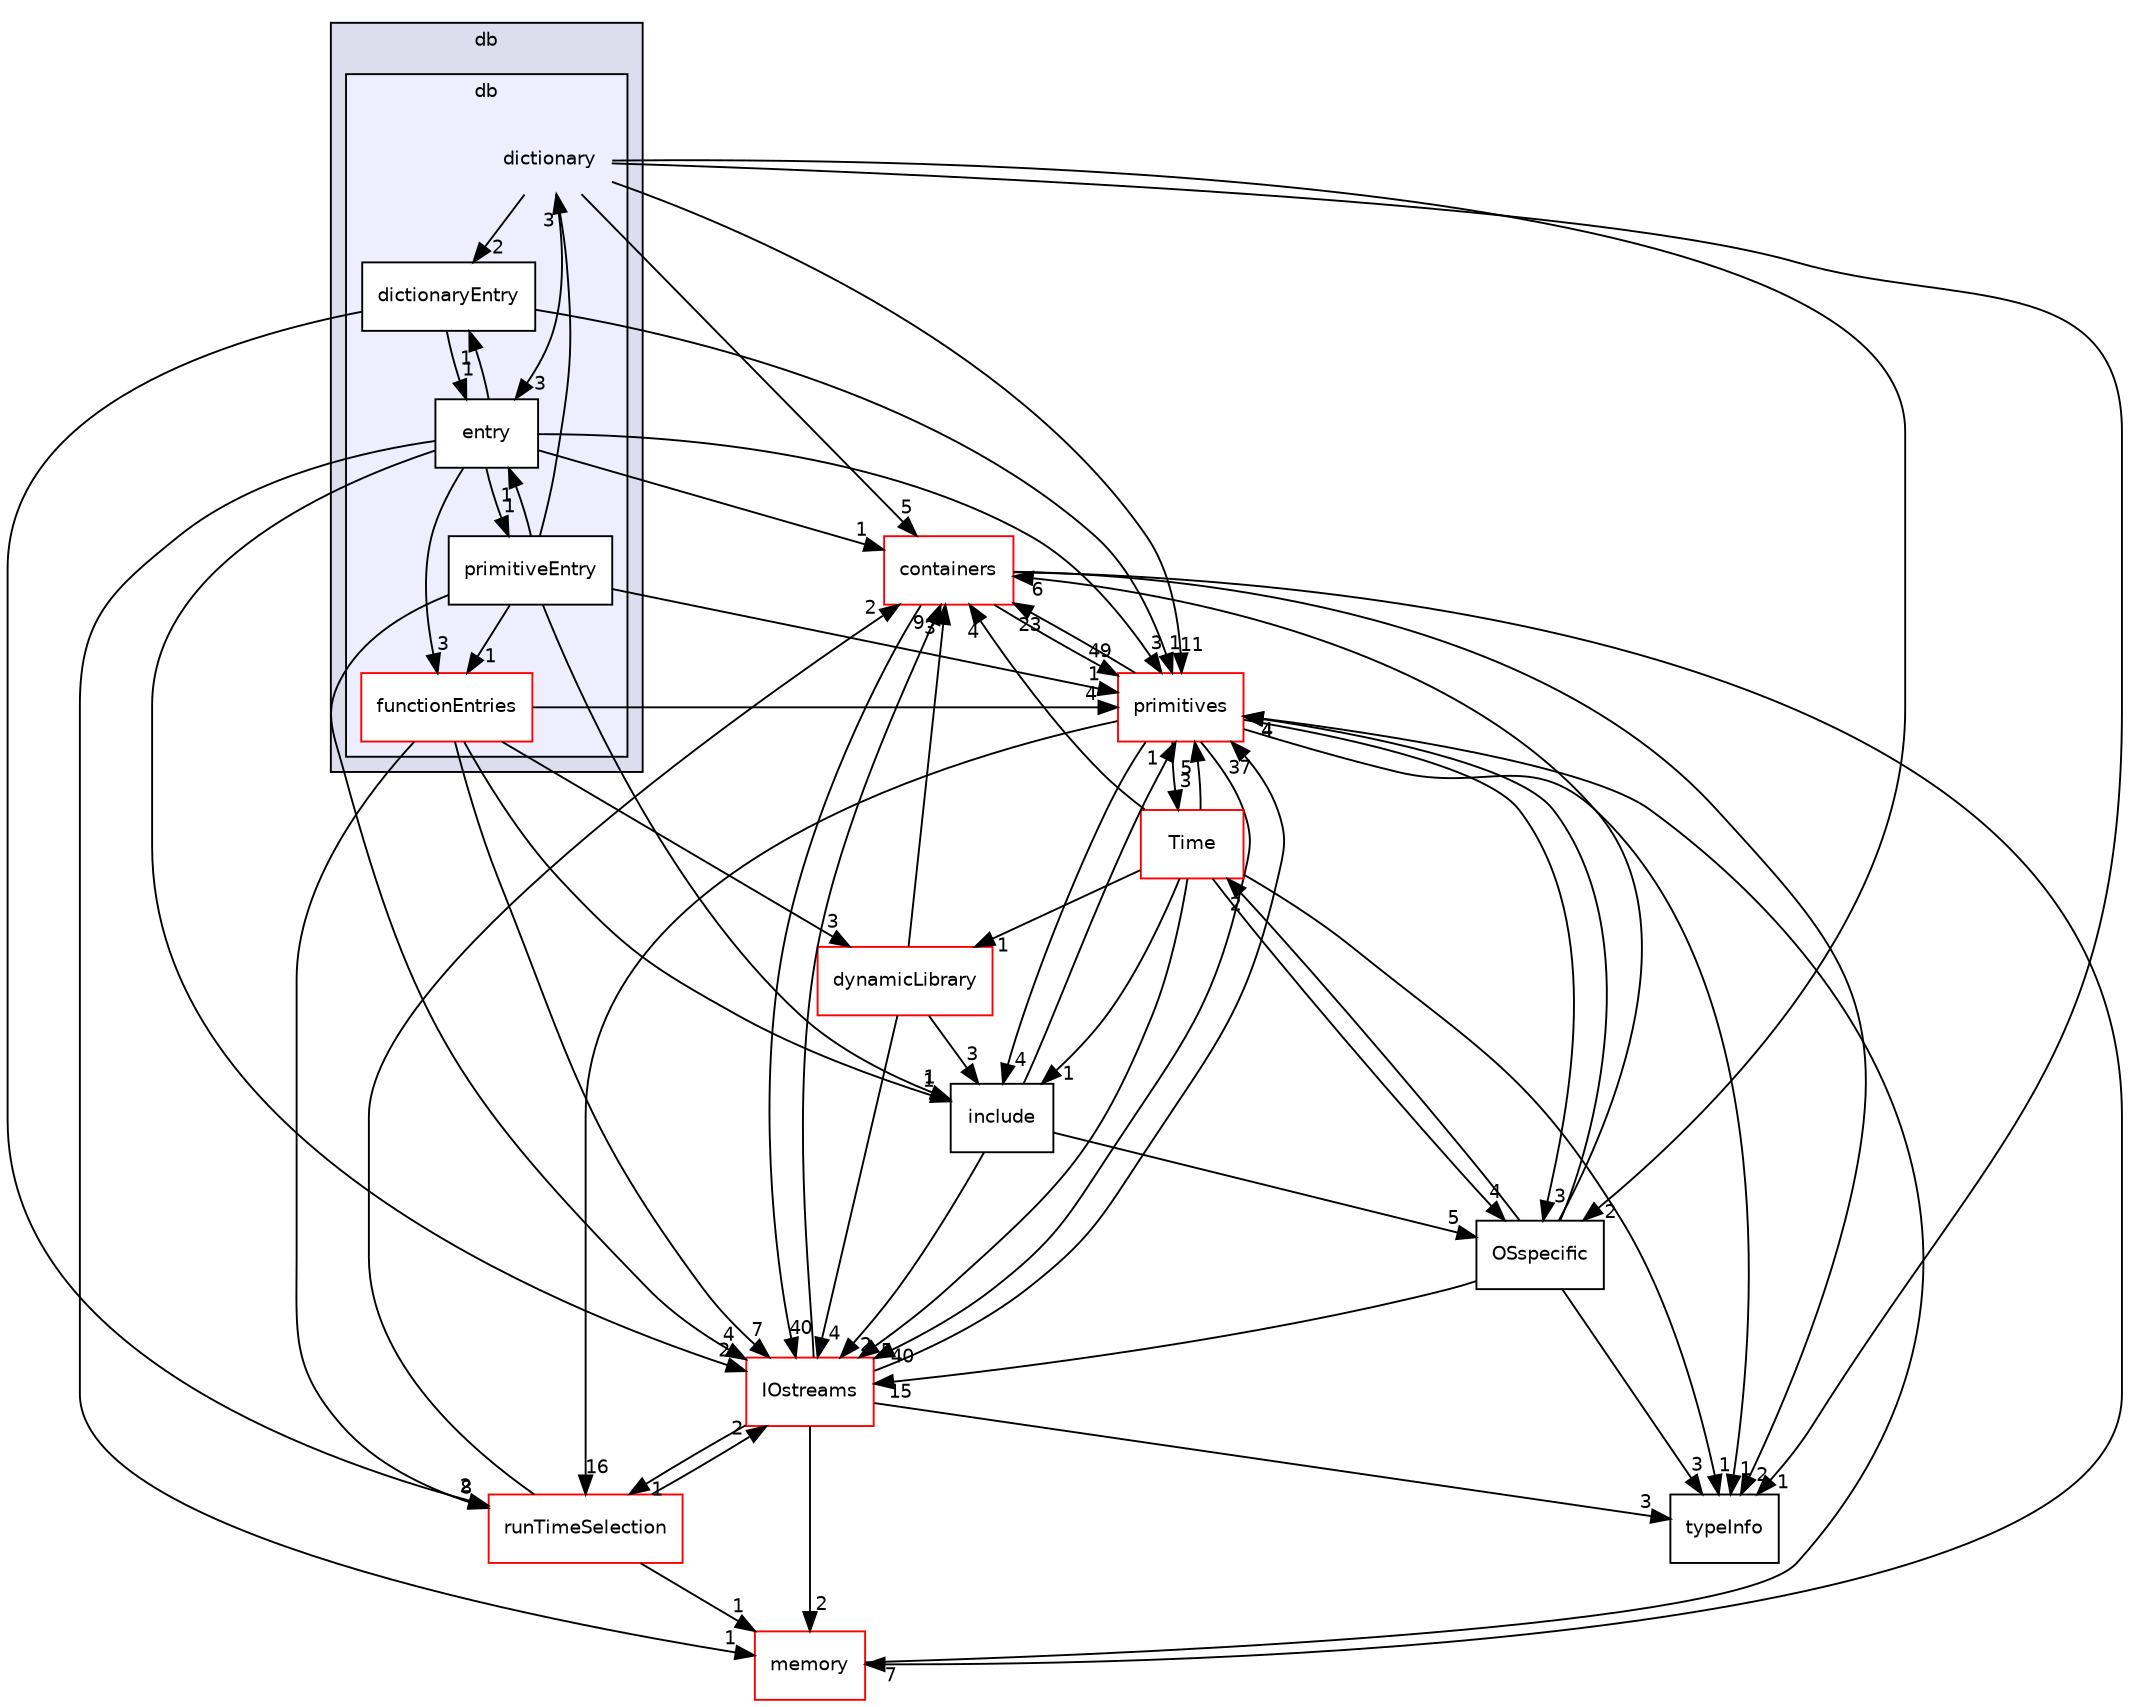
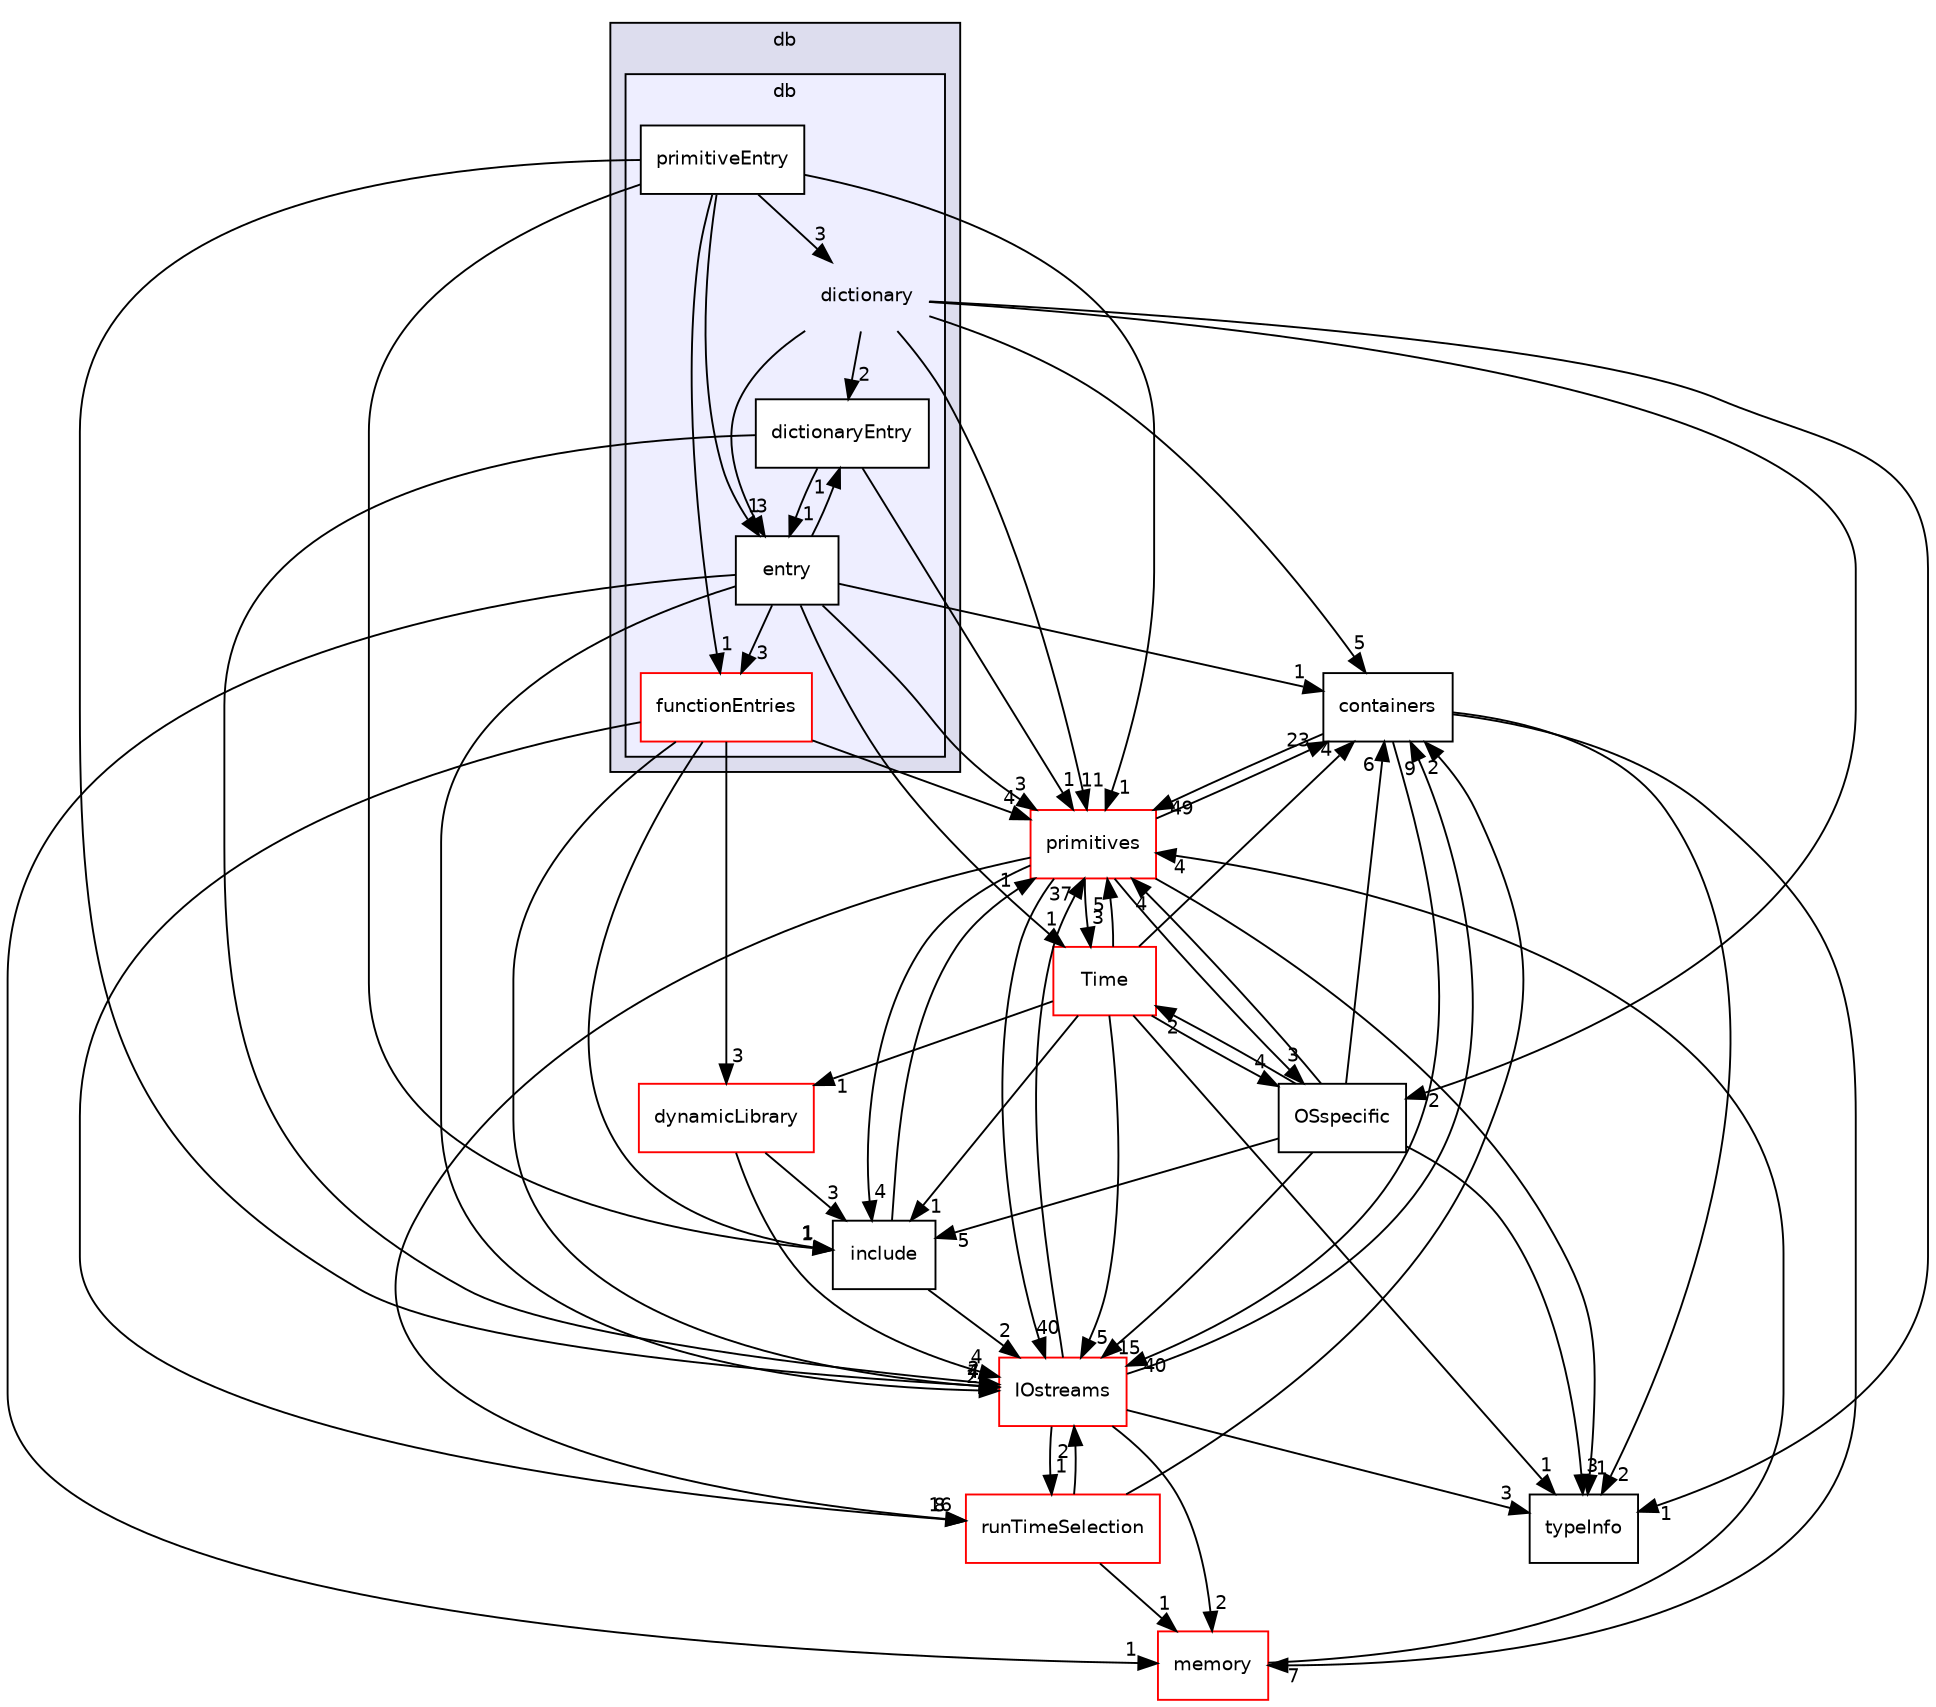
(493, 493) -> (903, 786)
(949, 570) -> (1388, 707)
(925, 793) -> none
(8, 929) -> (233, 980)
(1256, 1183) -> (1133, 1181)
